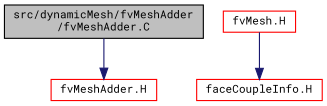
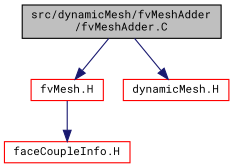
none -> (96, 54)
(104, 90) -> (176, 90)
